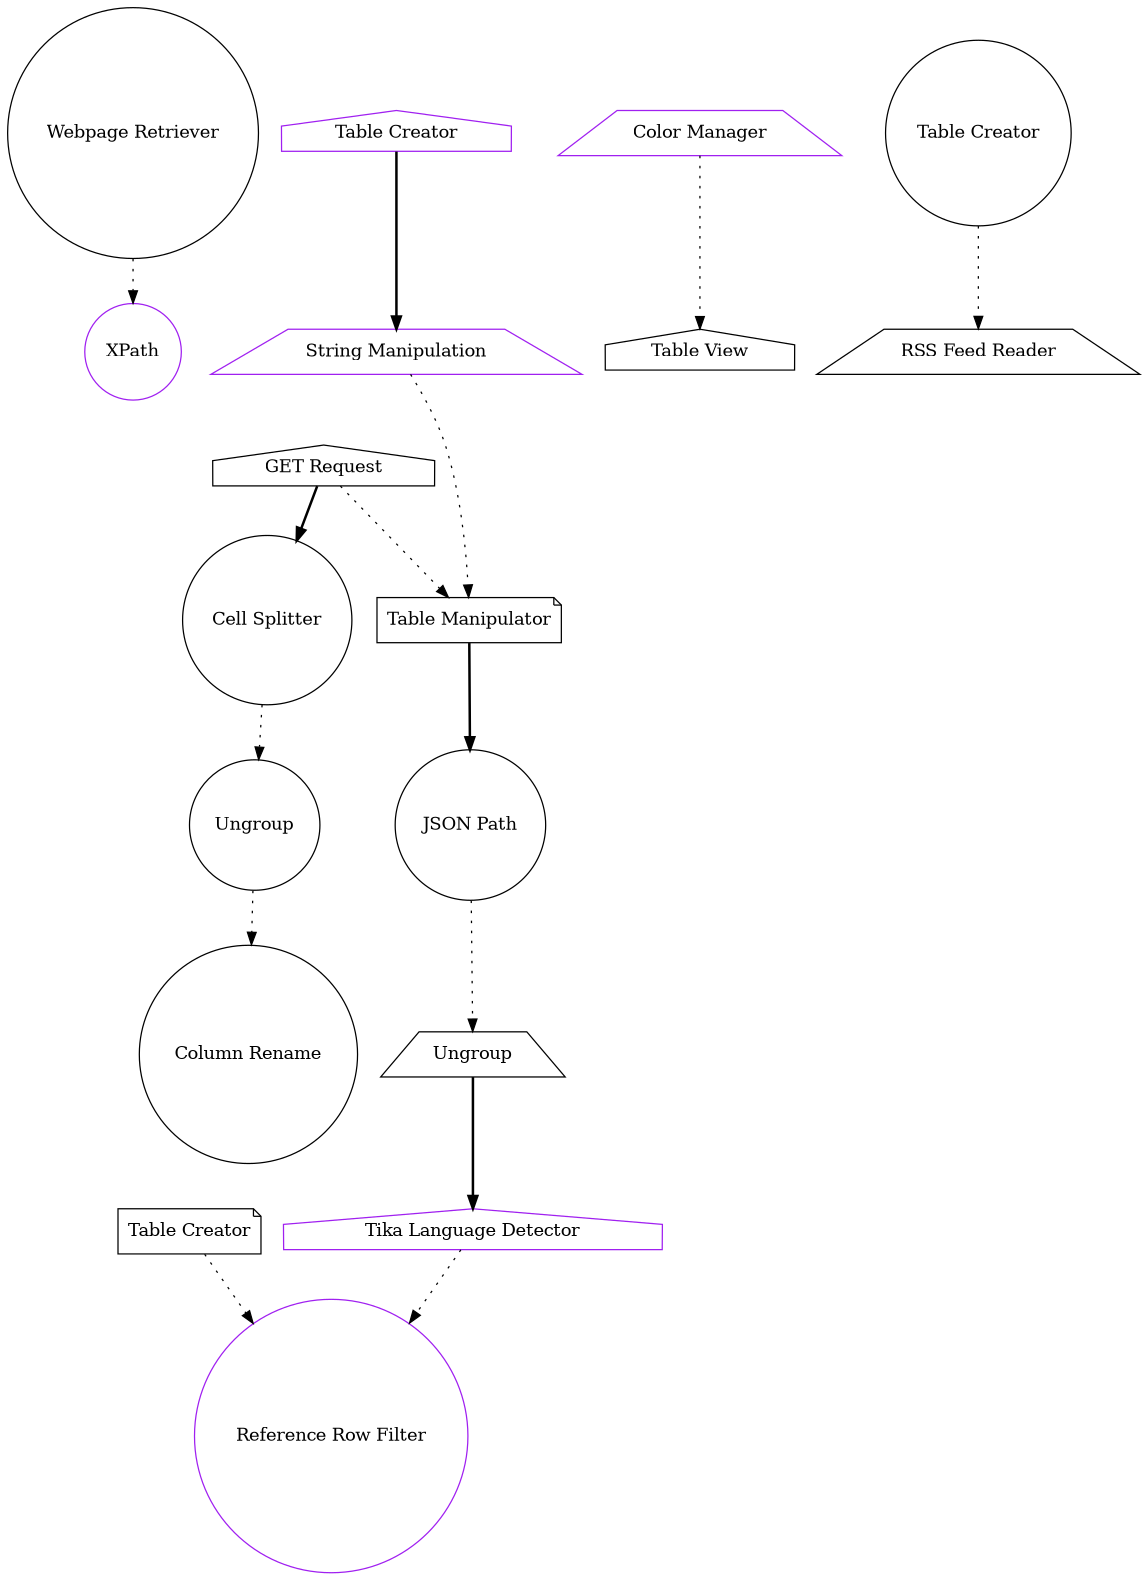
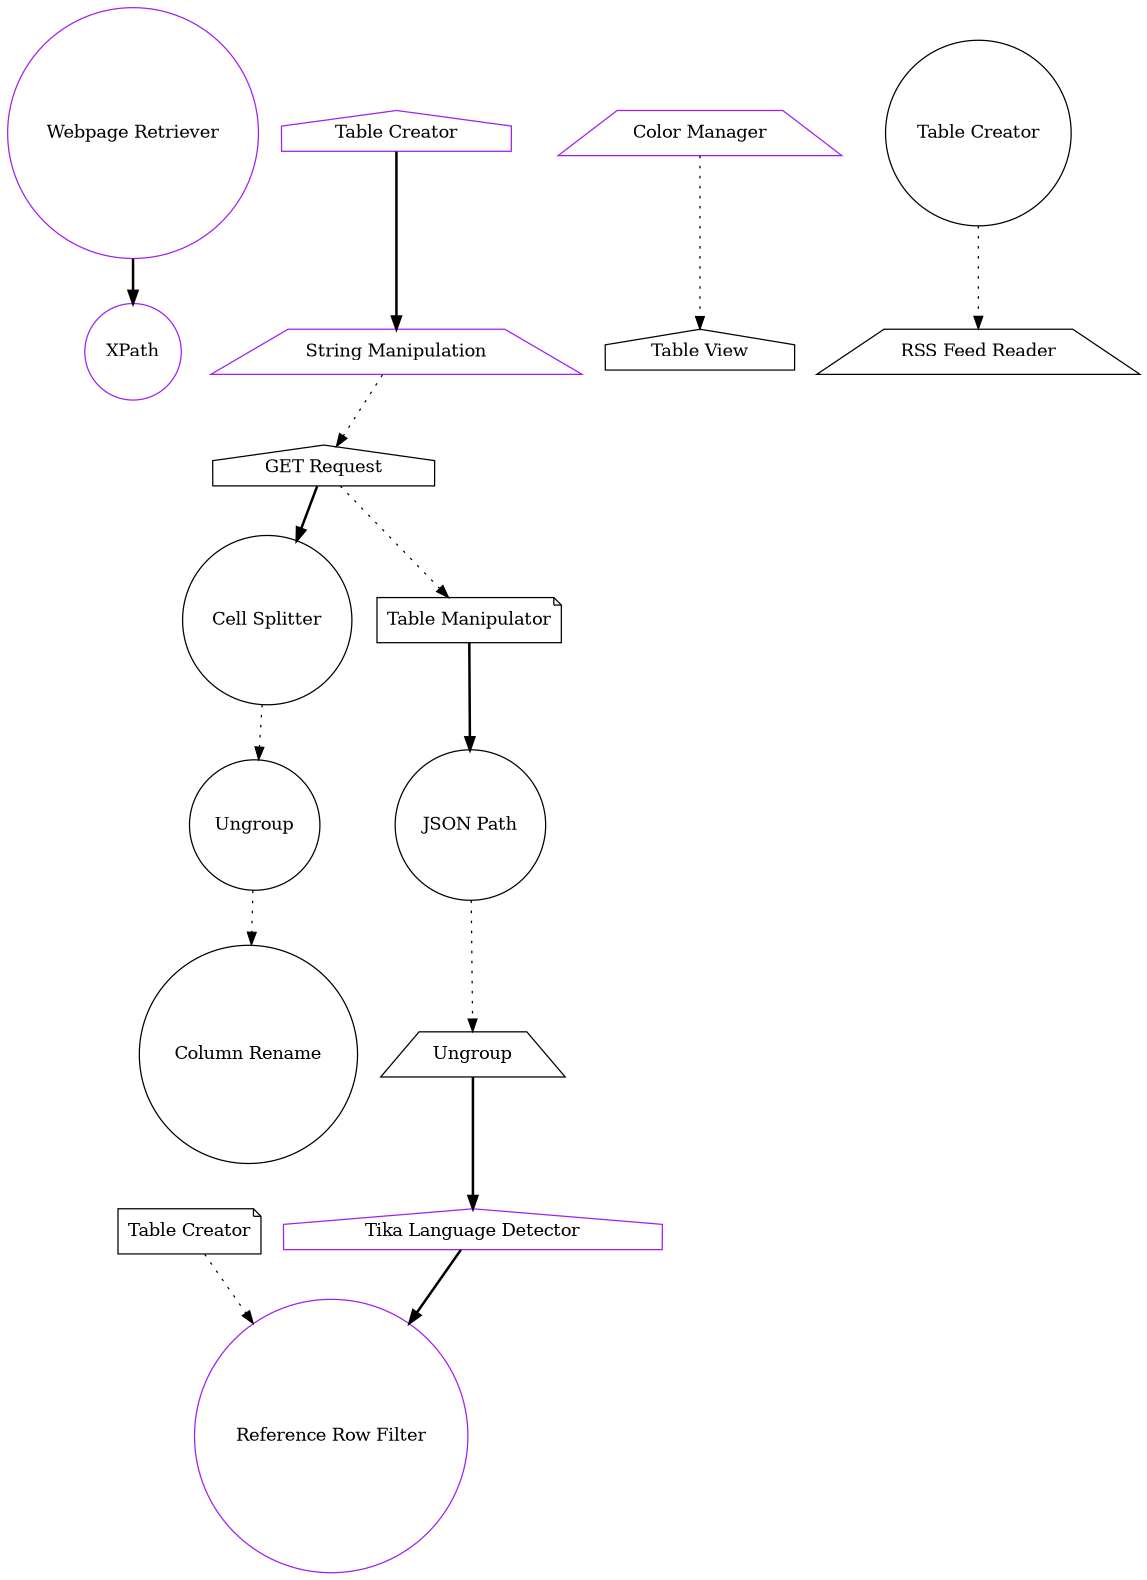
(133, 133) -> (133, 133)
(133, 275) -> (133, 275)
(453, 475) -> (363, 405)
(439, 1281) -> (439, 1281)
